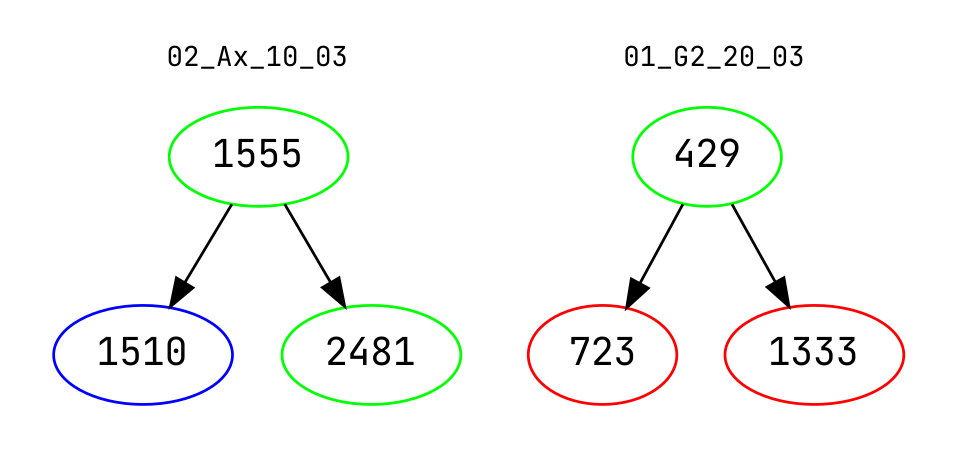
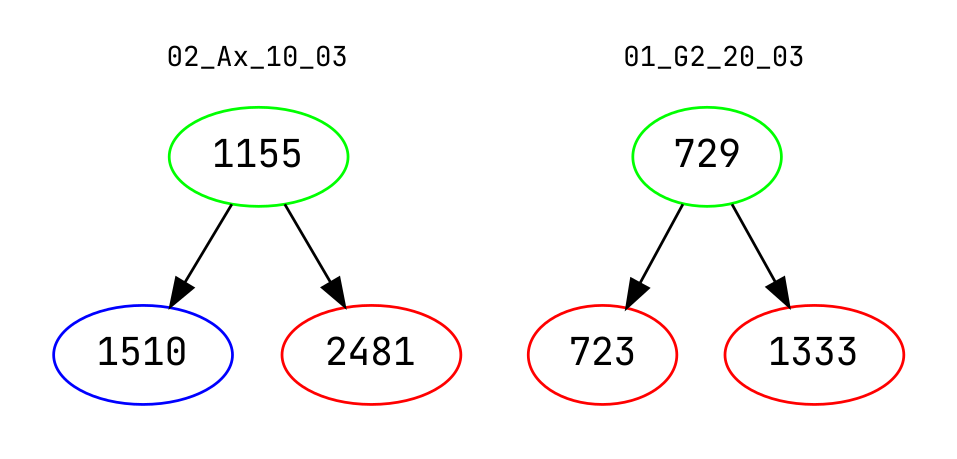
(259, 157) -> (259, 157)
(707, 157) -> (707, 157)
(371, 355) -> (371, 355)
